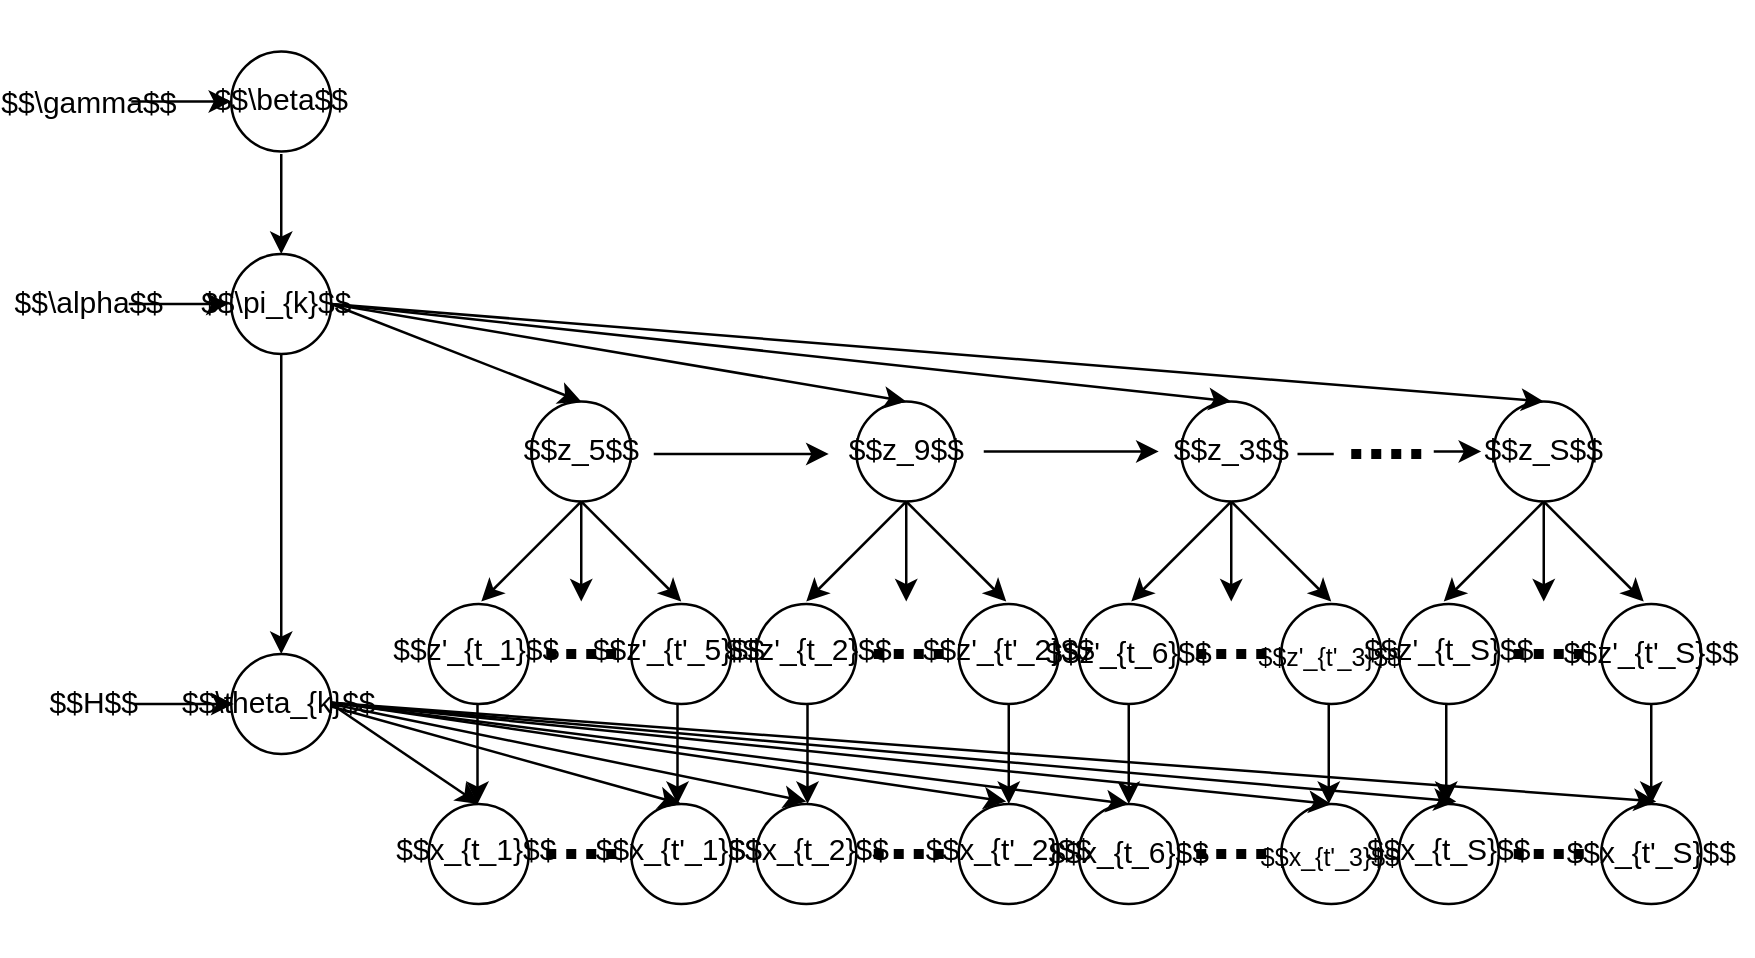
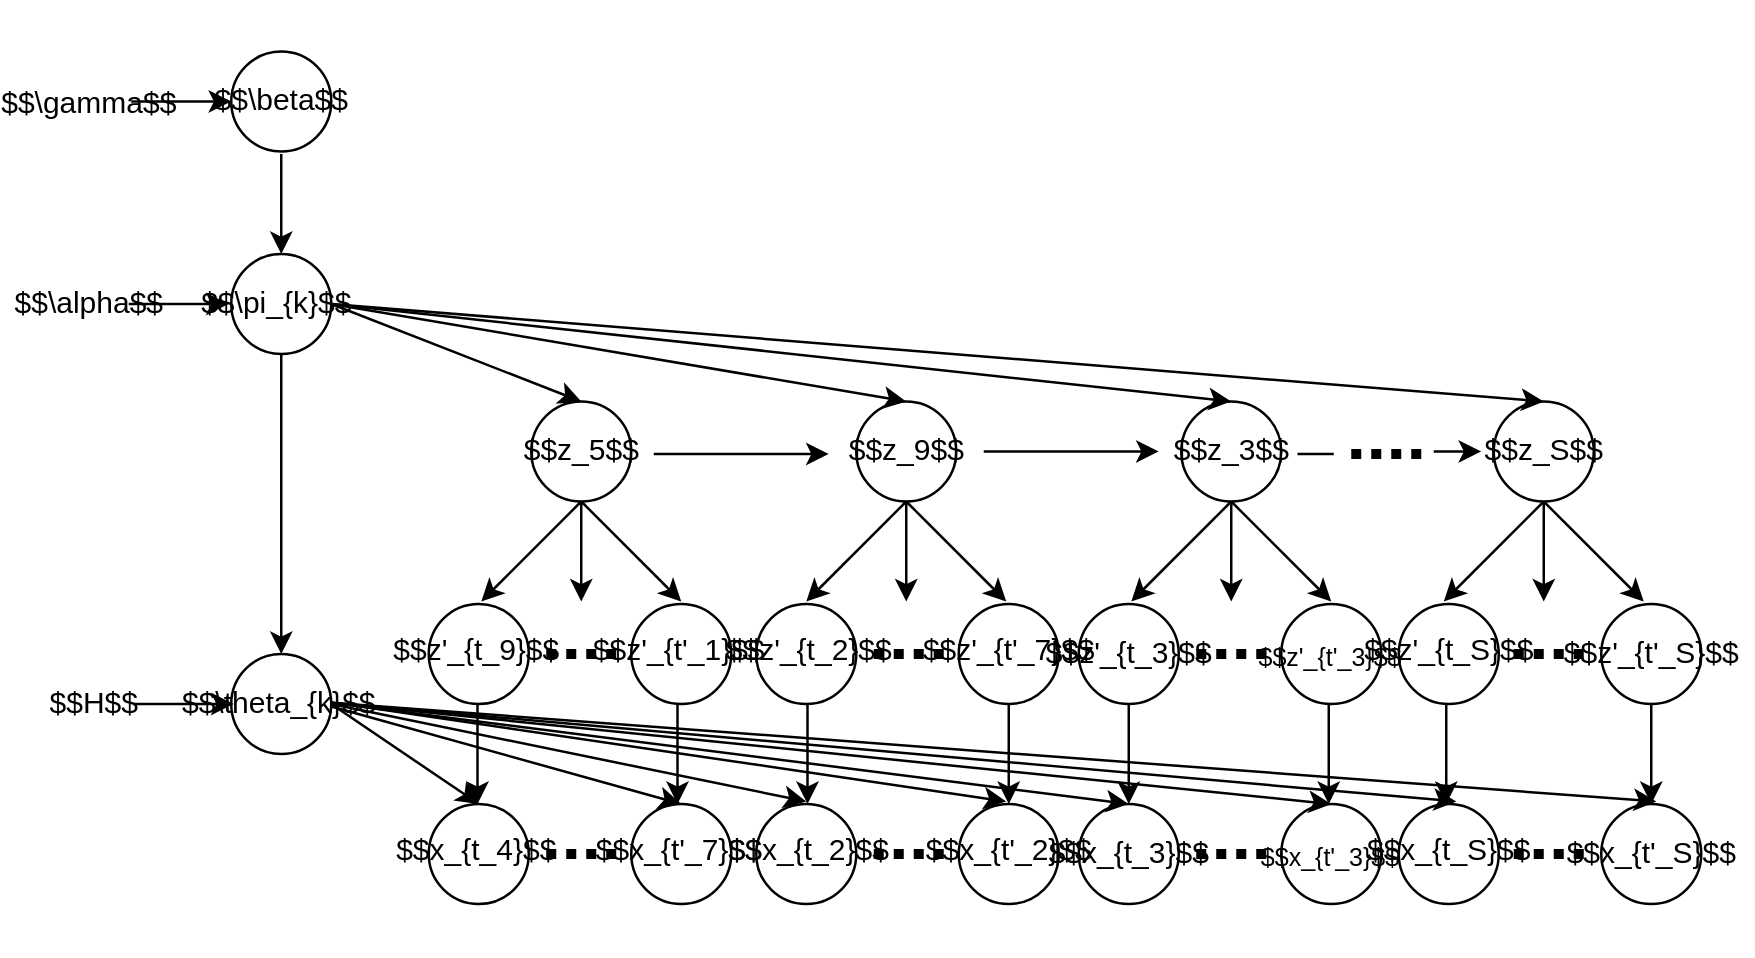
(478, 651) -> (478, 651)
(680, 651) -> (680, 651)
(1010, 651) -> (1010, 651)
(1130, 654) -> (1130, 654)
(478, 851) -> (478, 851)
(680, 851) -> (680, 851)
(1130, 854) -> (1130, 854)
